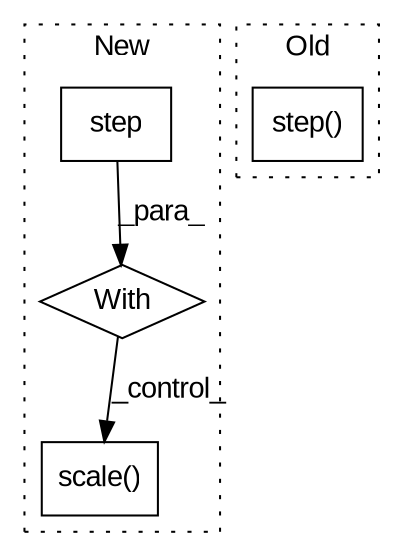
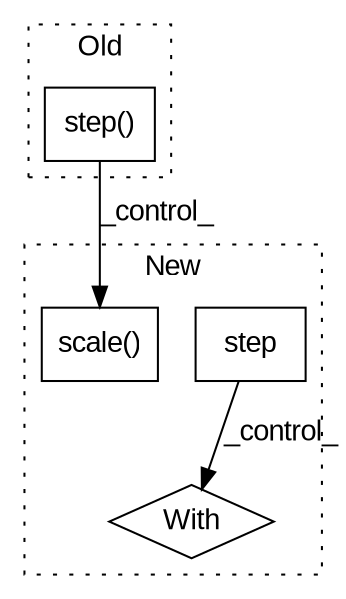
(162, 213) -> (281, 433)
(113, 379) -> (100, 224)
